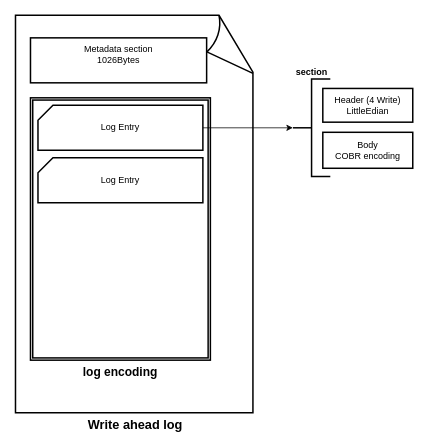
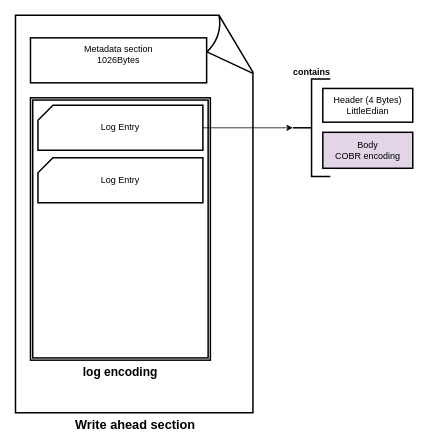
(312, 71) -> (312, 71)
(368, 105) -> (368, 105)
(368, 150) -> (368, 150)
(135, 424) -> (135, 424)
